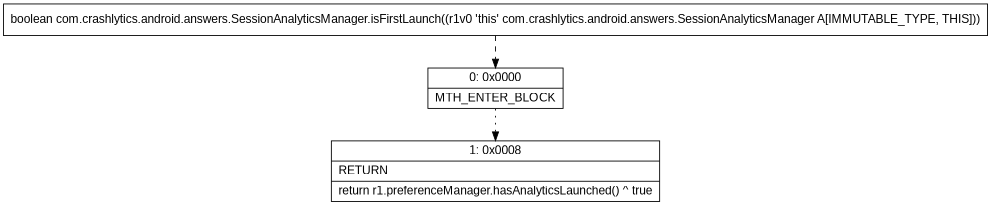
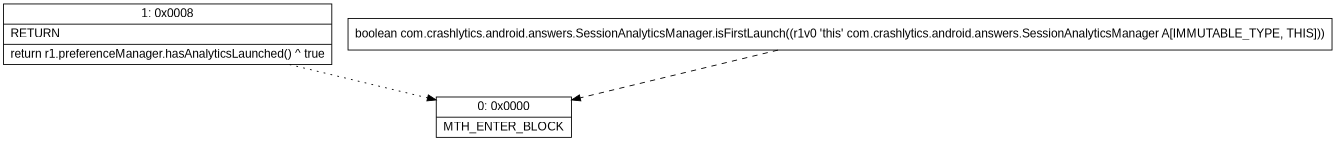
(496, 120) -> (359, 81)
